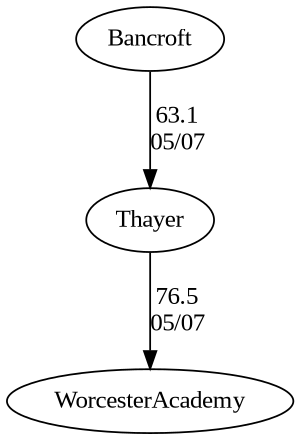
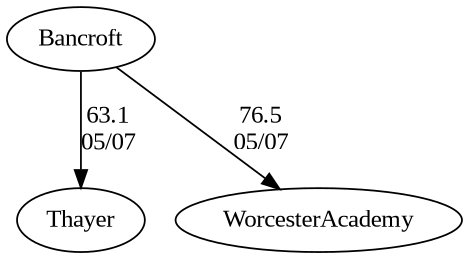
(150, 302) -> (191, 123)
